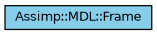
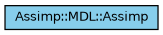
(78, 18) -> (82, 18)
